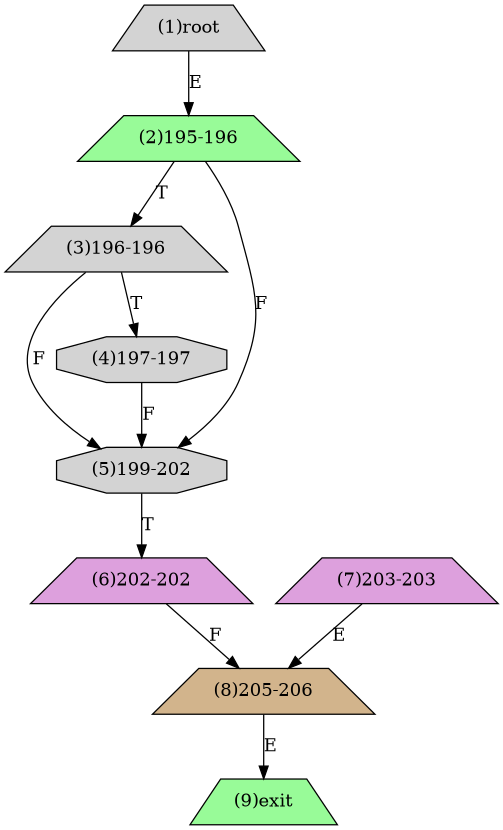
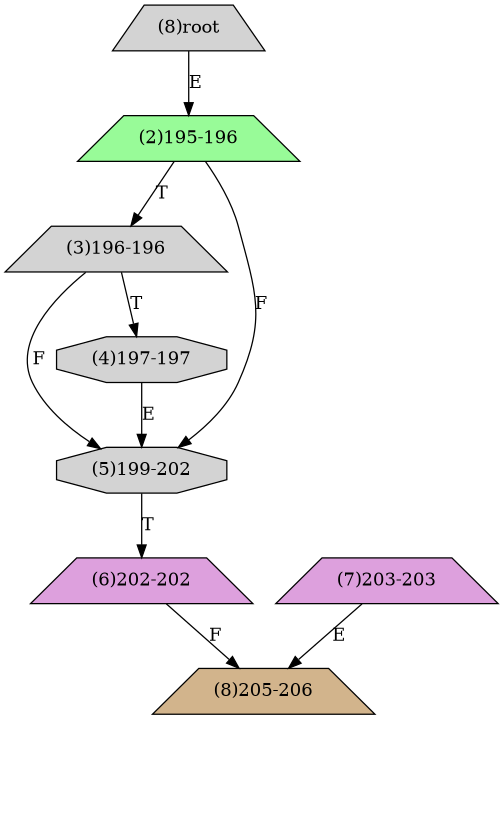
(189, 28) -> (189, 28)
(149, 415) -> (149, 415)
(264, 802) -> none
